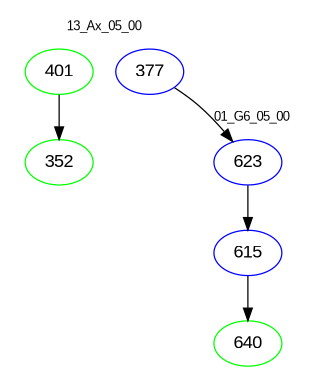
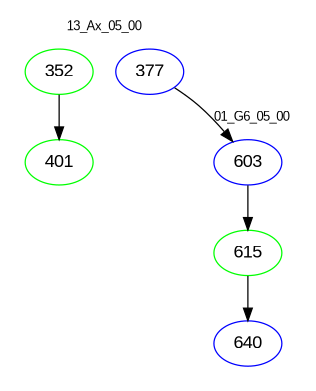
(59, 111) -> (59, 111)
(248, 162) -> (248, 162)
(248, 253) -> (248, 253)
(248, 344) -> (248, 344)
